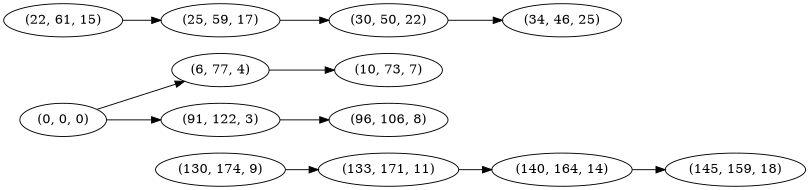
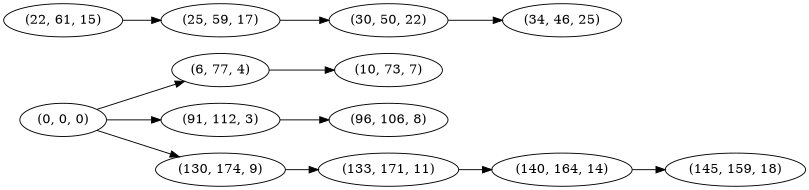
(220, 120) -> (220, 120)
none -> (134, 142)
